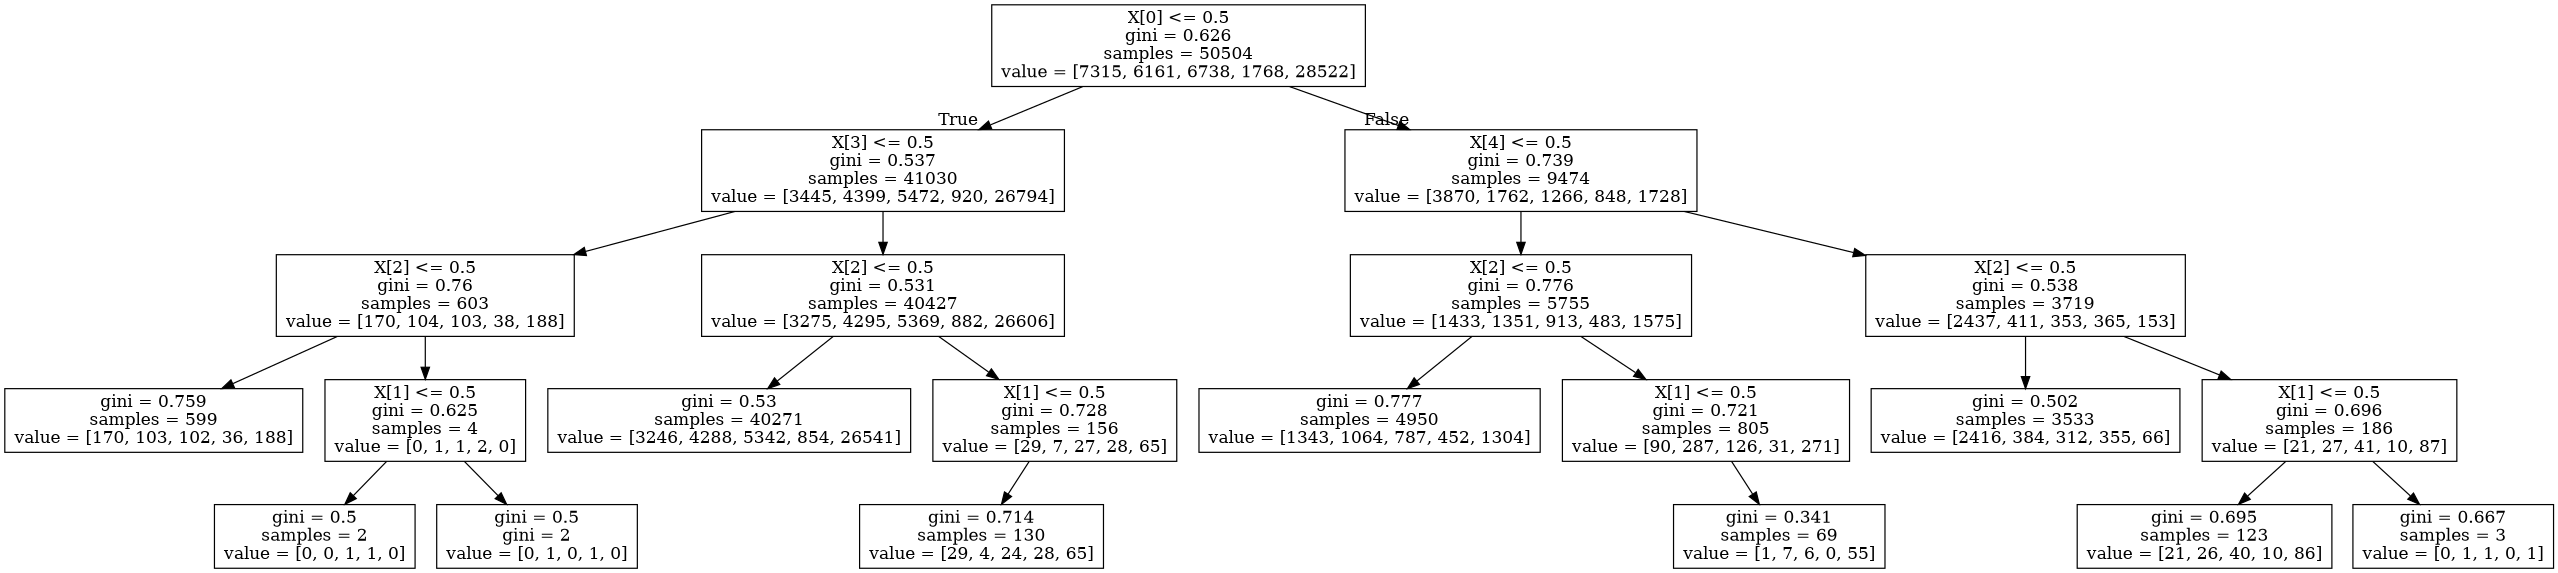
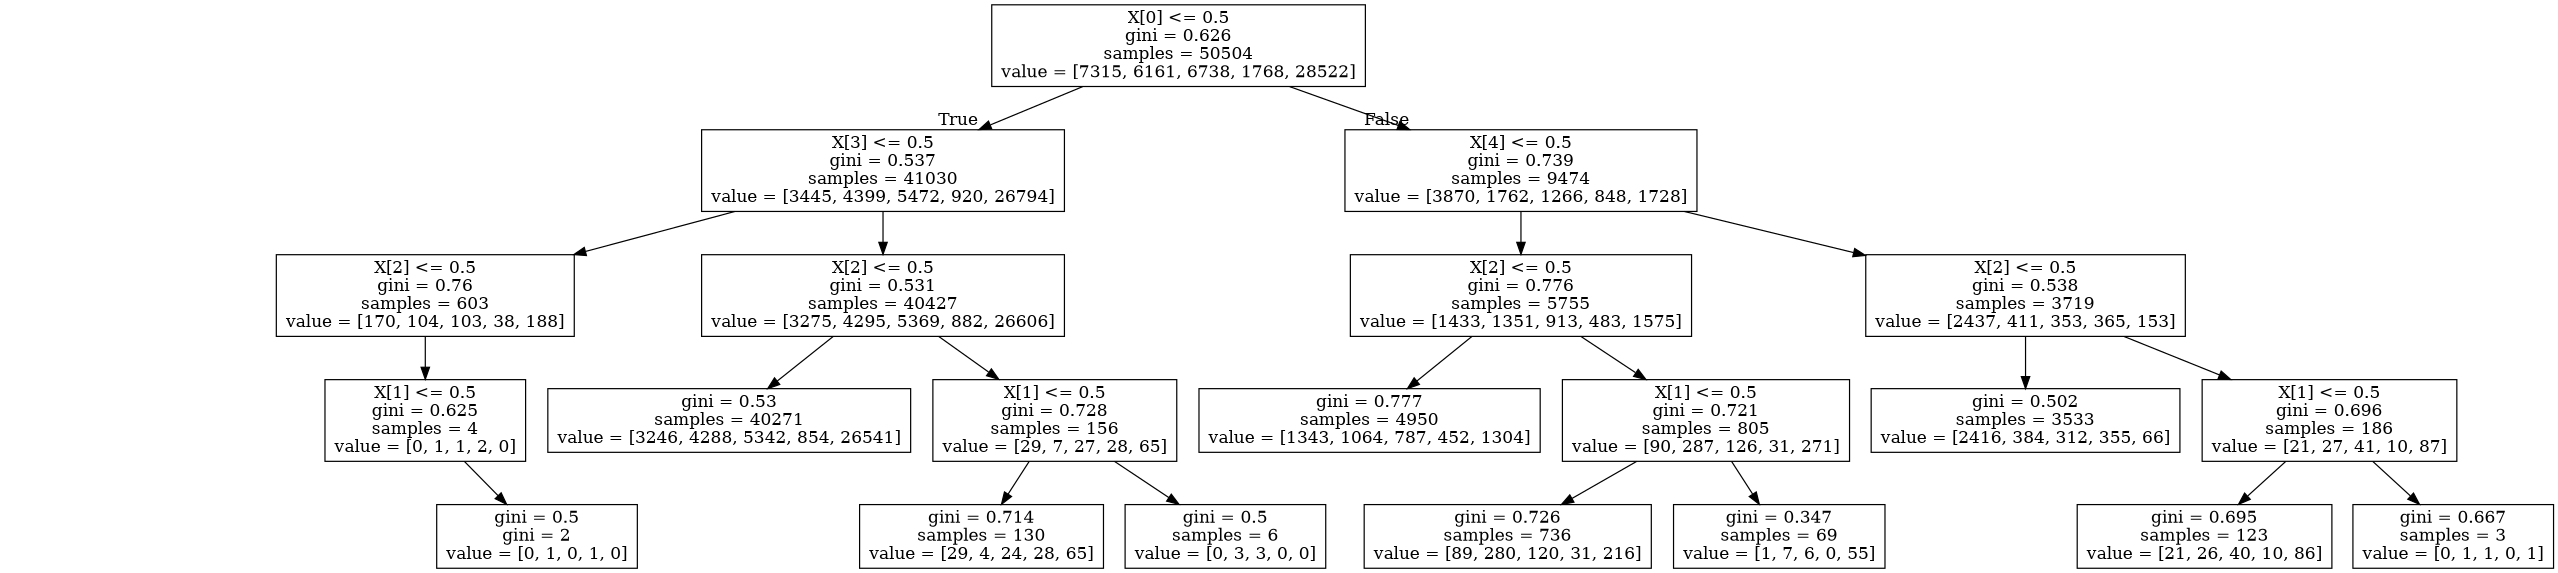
(154, 420) -> none
(315, 536) -> none
none -> (1225, 536)
none -> (1508, 536)
(1779, 536) -> (1779, 536)
